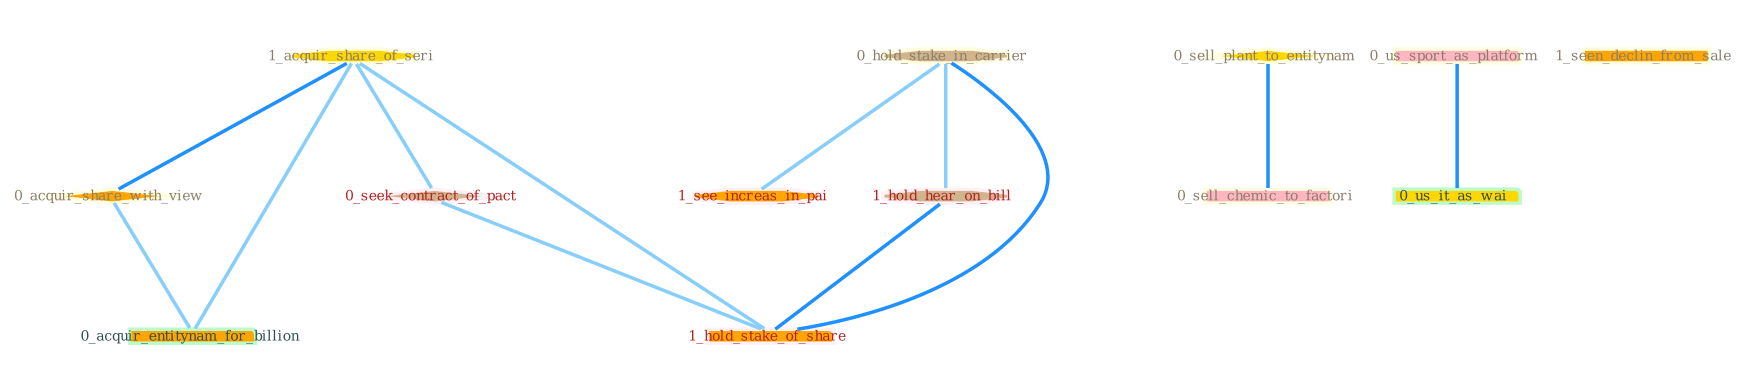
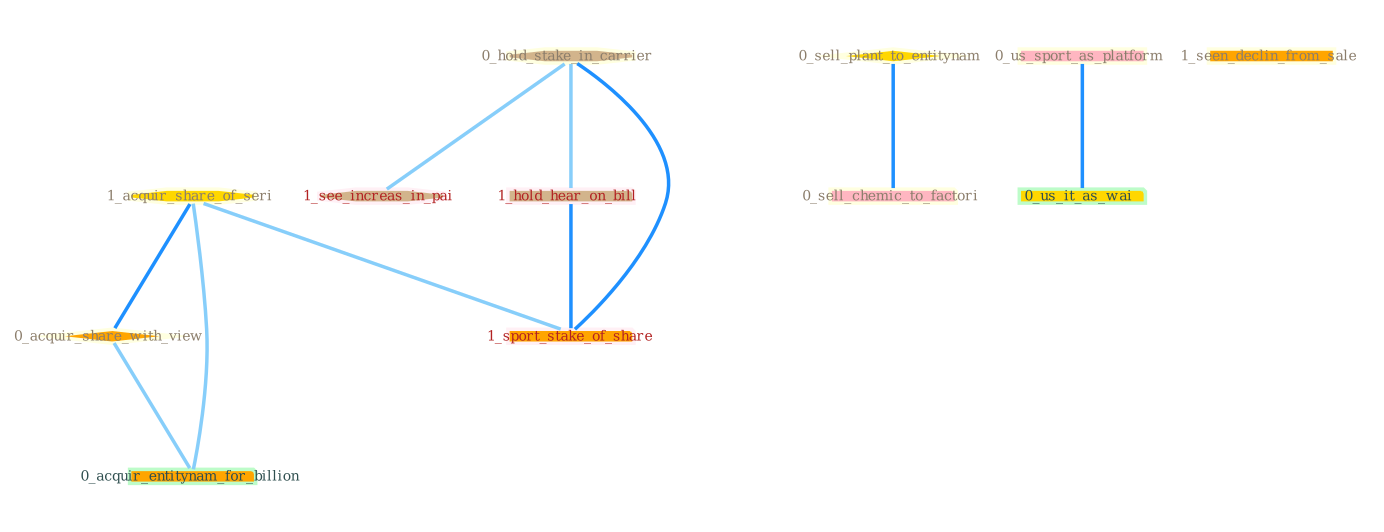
(434, 196) -> none
(757, 196) -> (382, 196)
(946, 196) -> (571, 196)
(771, 336) -> (571, 336)
